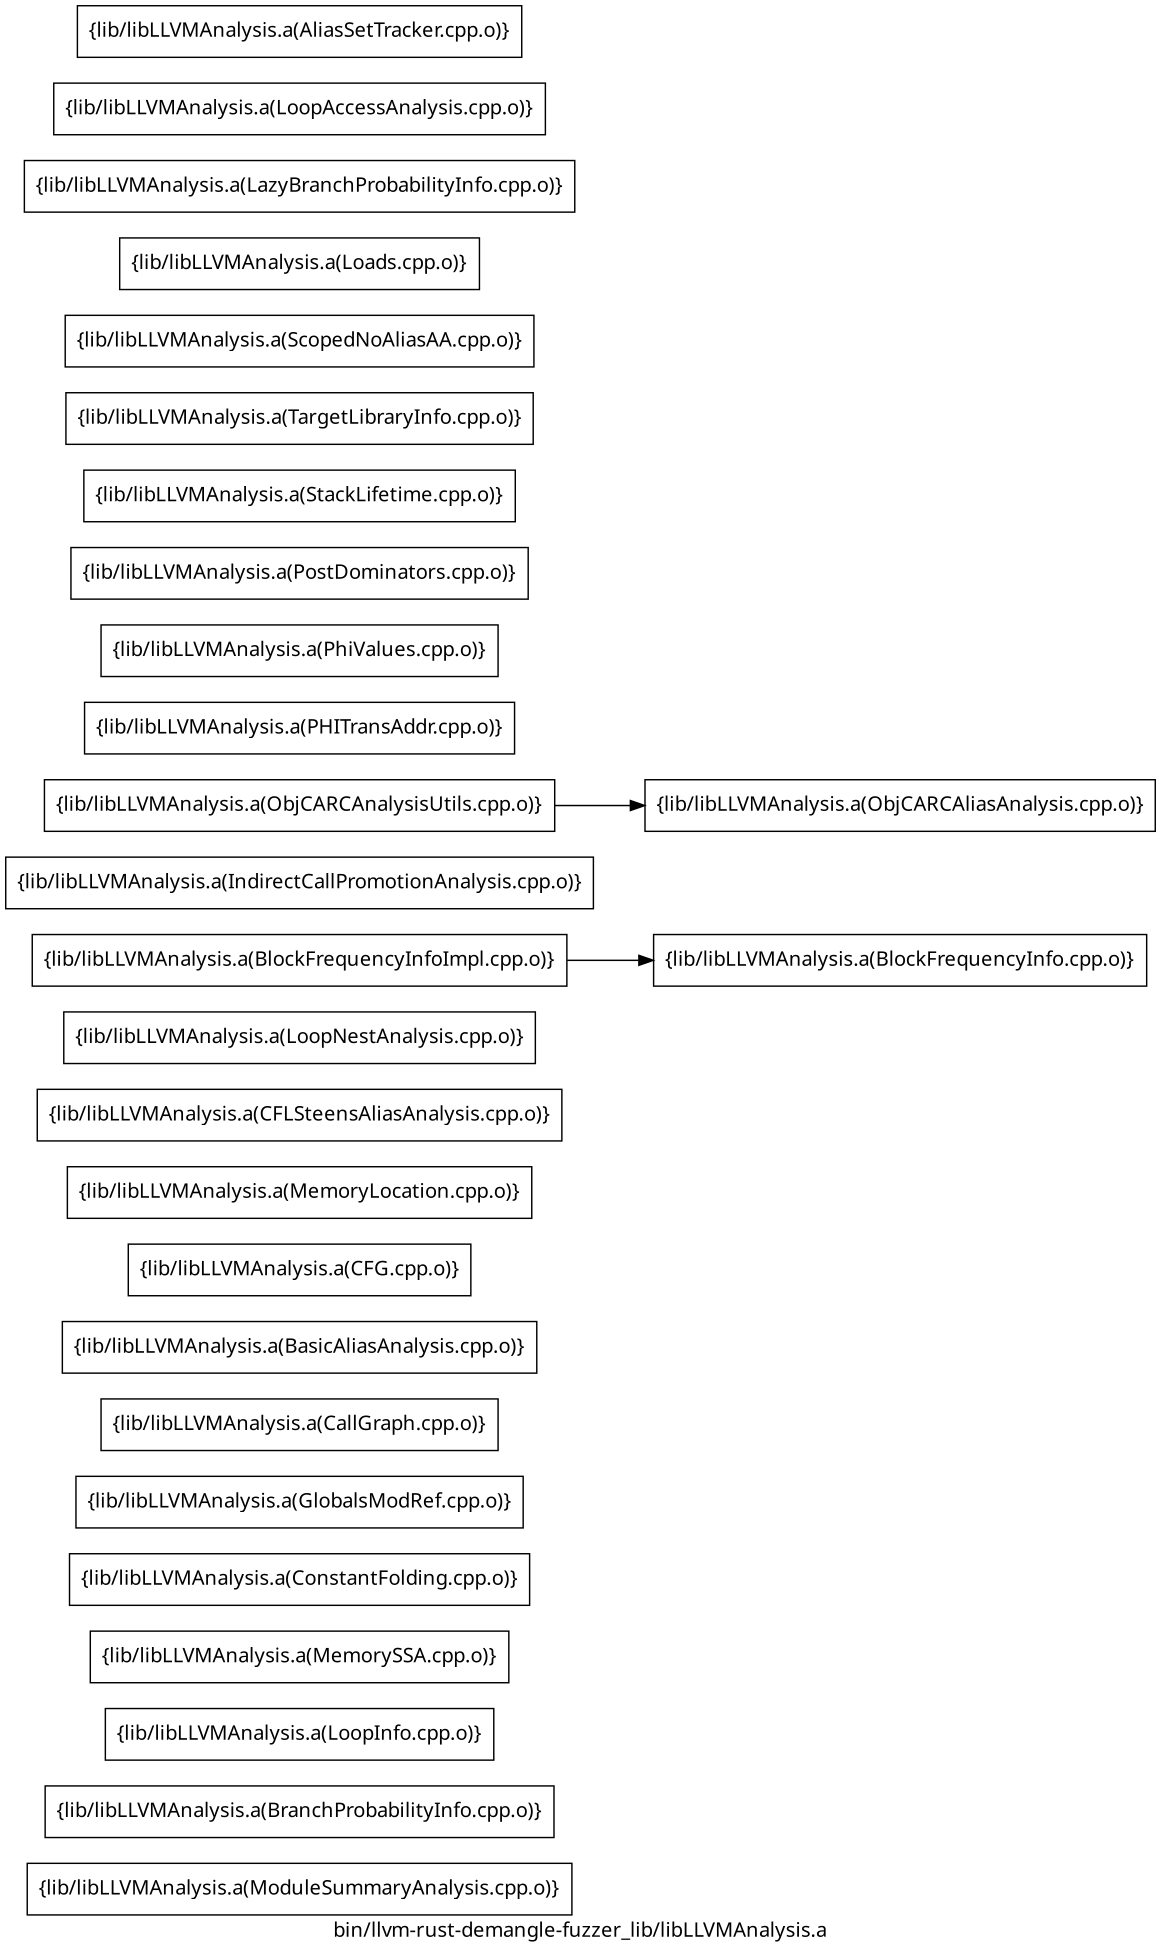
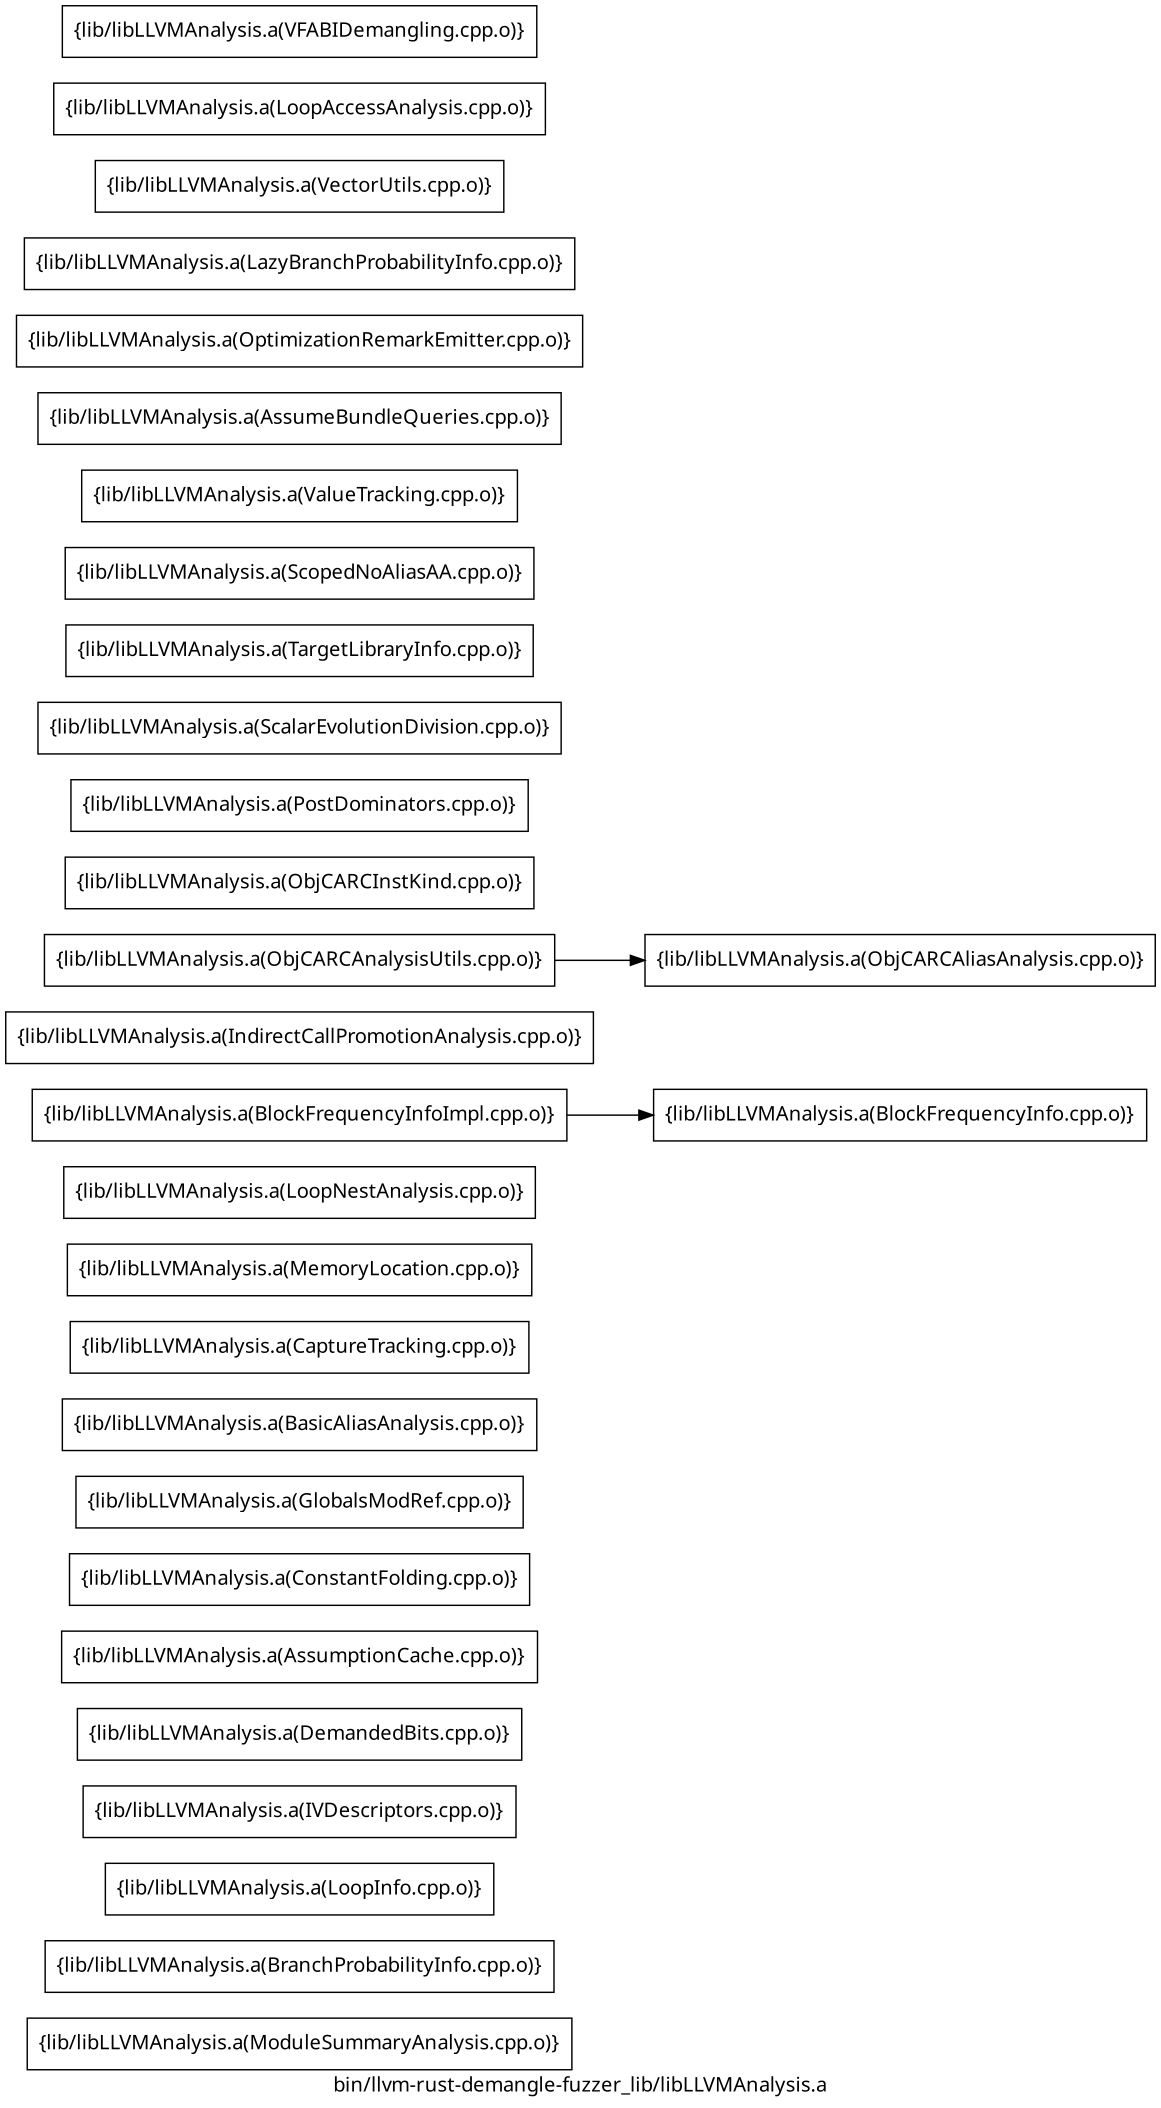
none -> (300, 32)
(300, 32) -> none
none -> (300, 186)
(300, 264) -> none
none -> (300, 341)
none -> (300, 419)
none -> (300, 496)
(300, 496) -> none
(300, 651) -> none
(300, 728) -> none
none -> (300, 728)
none -> (300, 883)
(300, 1115) -> none
(300, 1270) -> none
none -> (300, 1347)
(300, 1425) -> none
(300, 1657) -> none
none -> (300, 1657)
none -> (300, 1734)
none -> (300, 1812)
